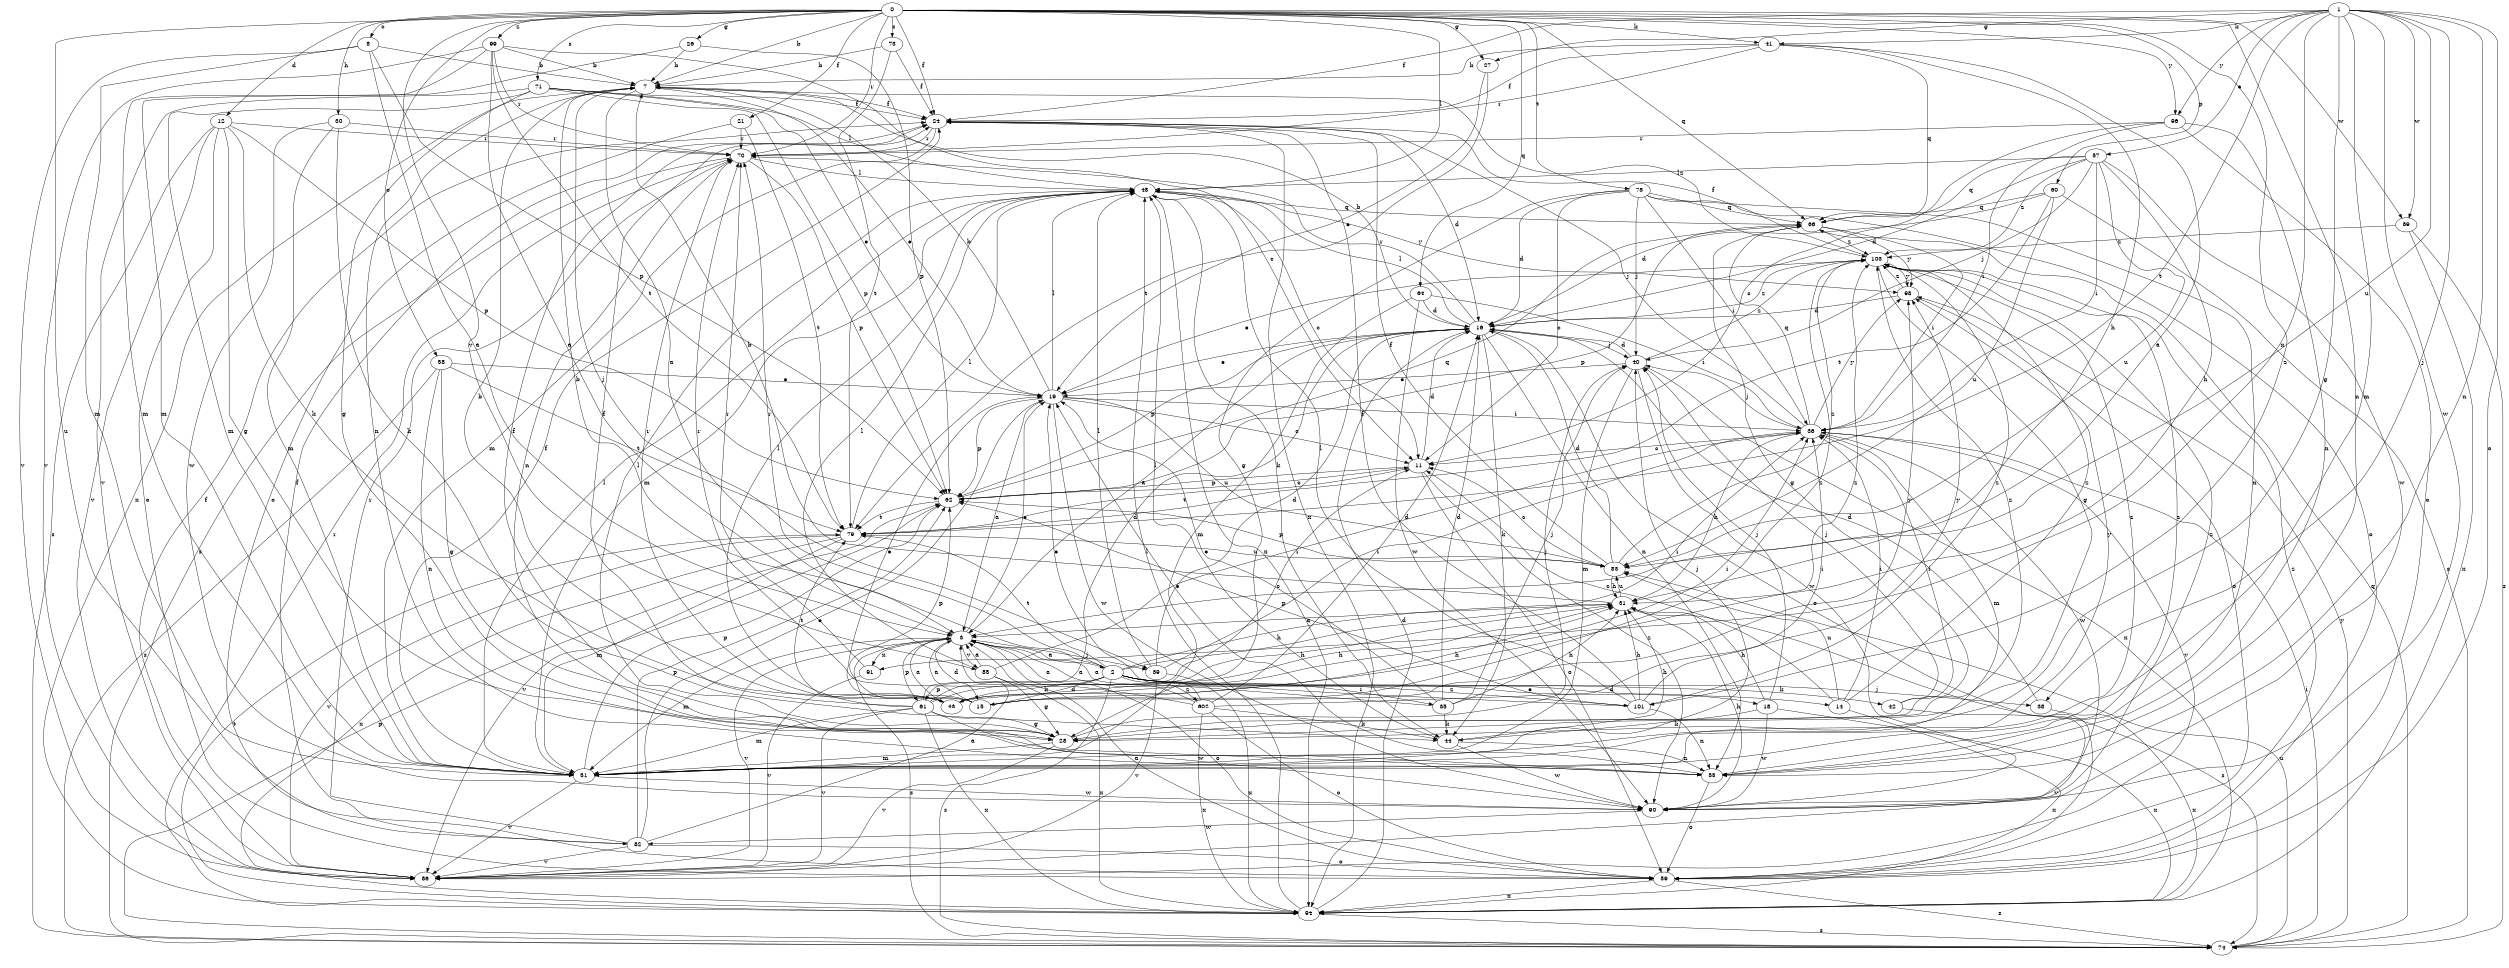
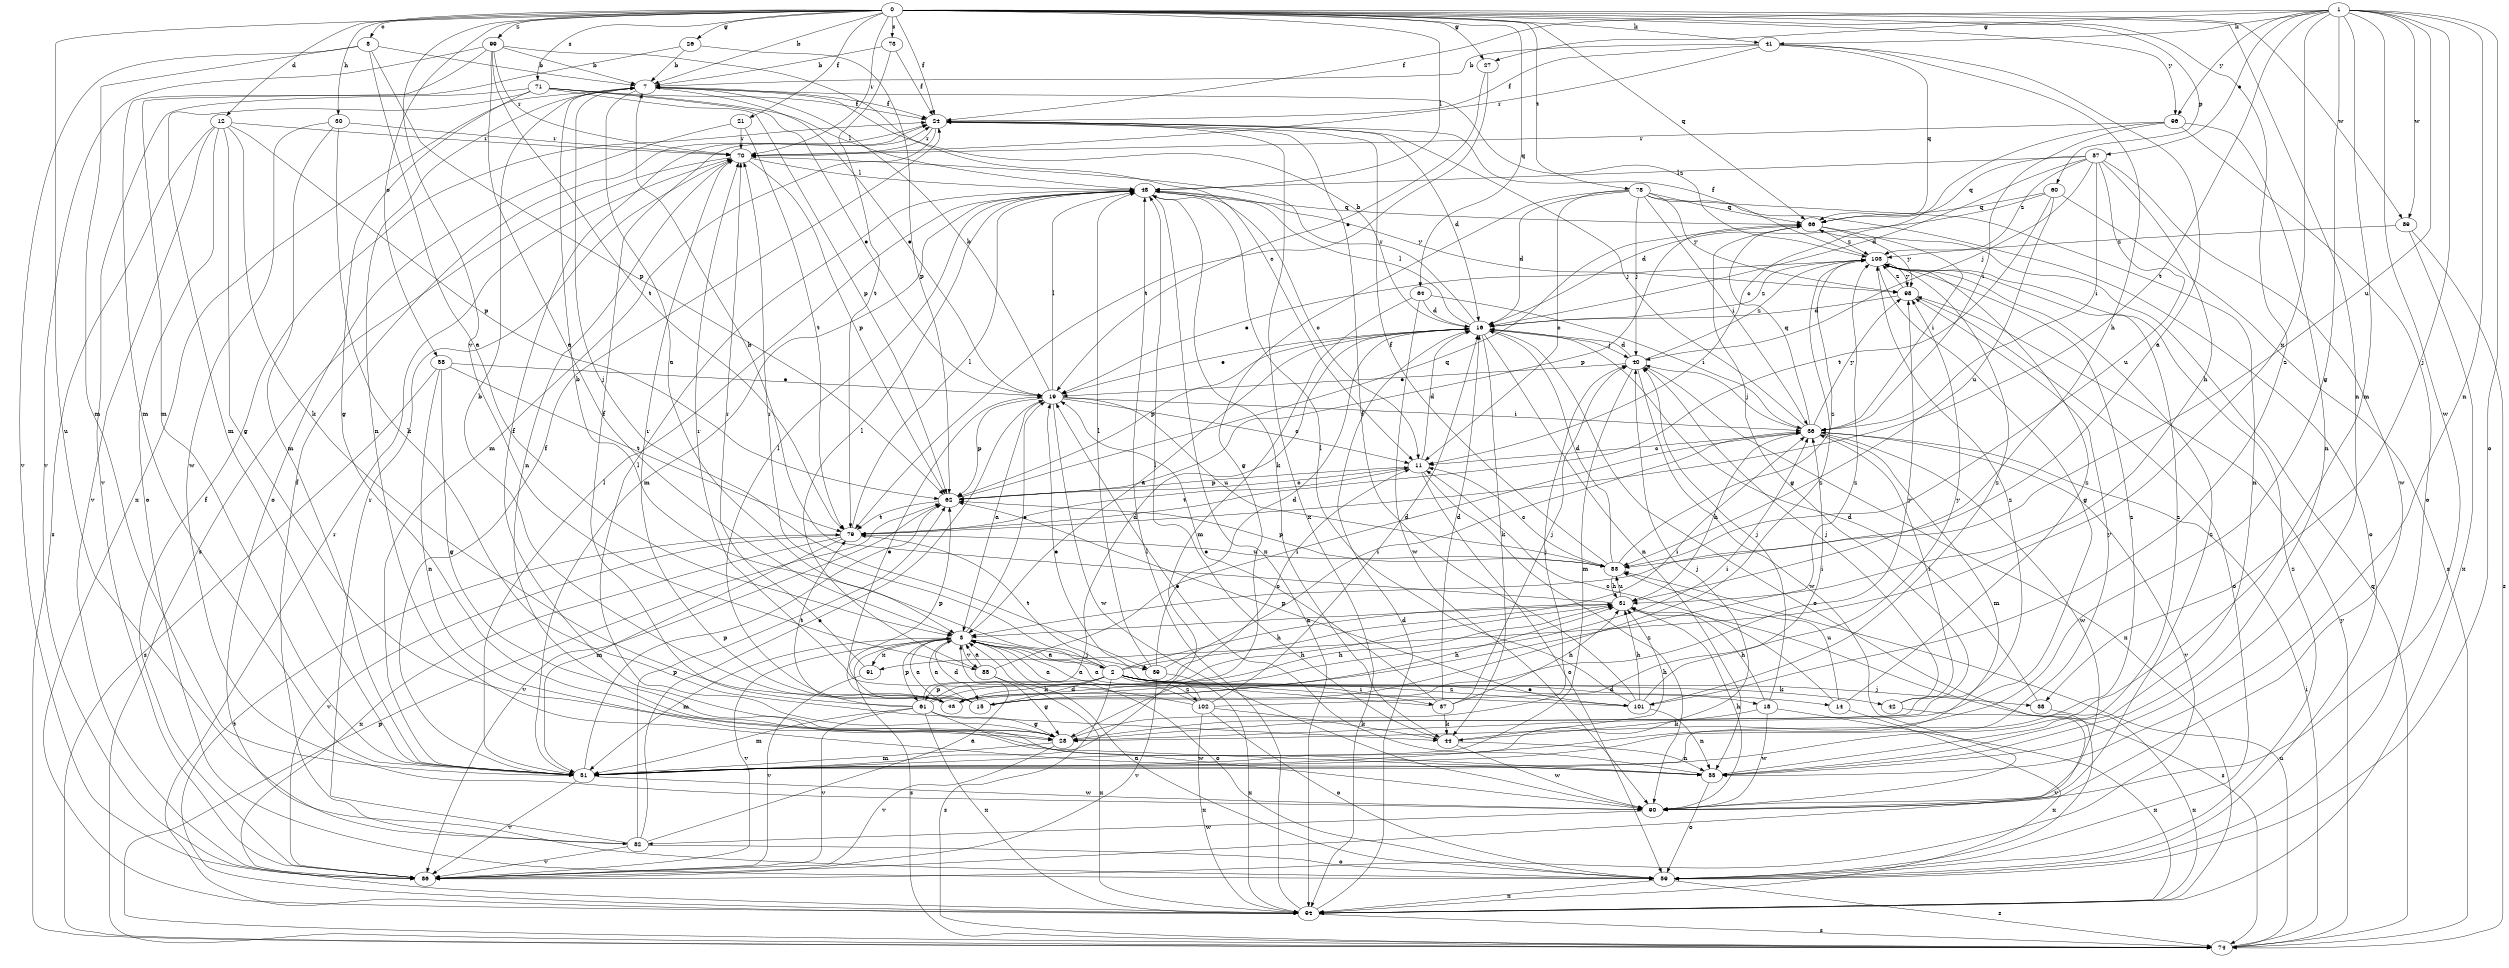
none -> (1770, 271)
(1880, 563) -> none
(1203, 707) -> (1203, 707)
(1443, 707) -> (1443, 707)
